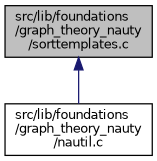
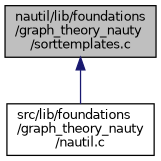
(79, 31) -> (81, 31)
